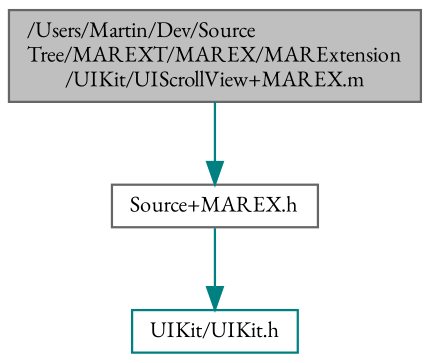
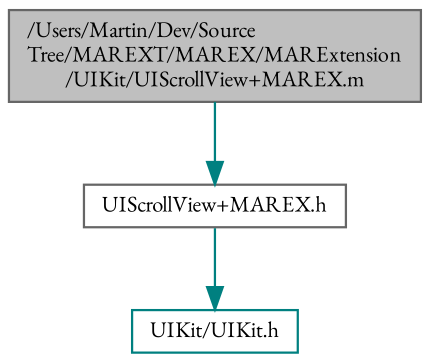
(215, 206) -> (215, 206)
